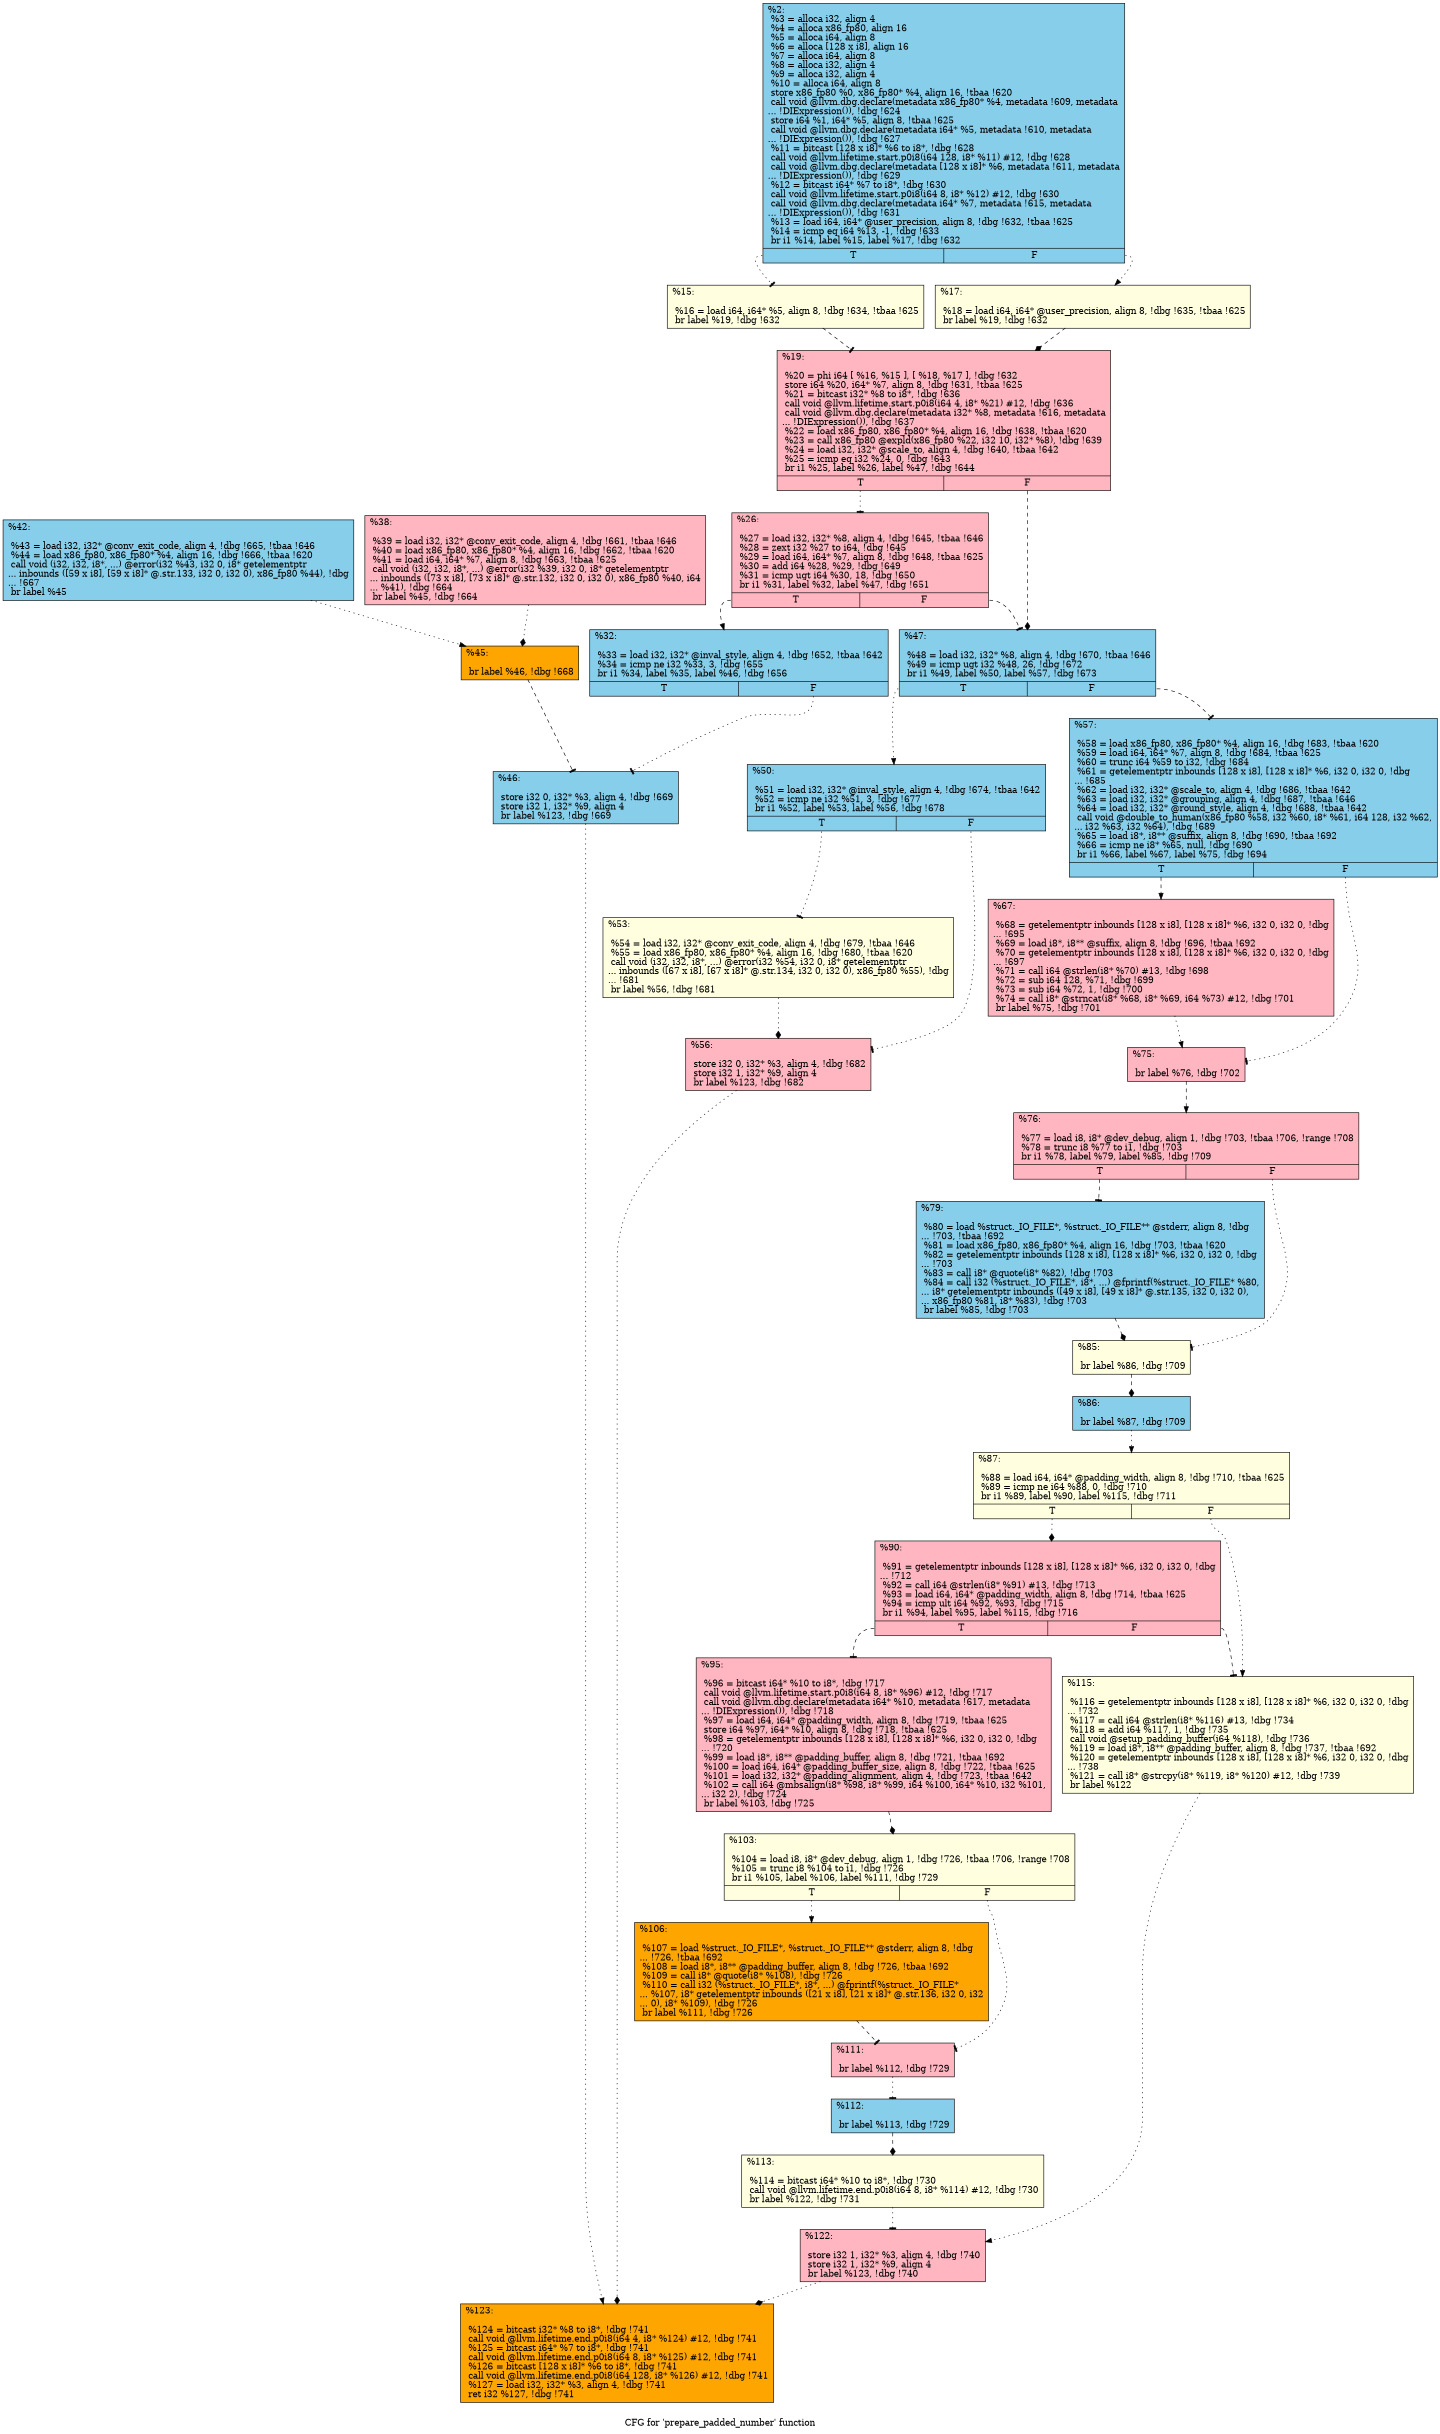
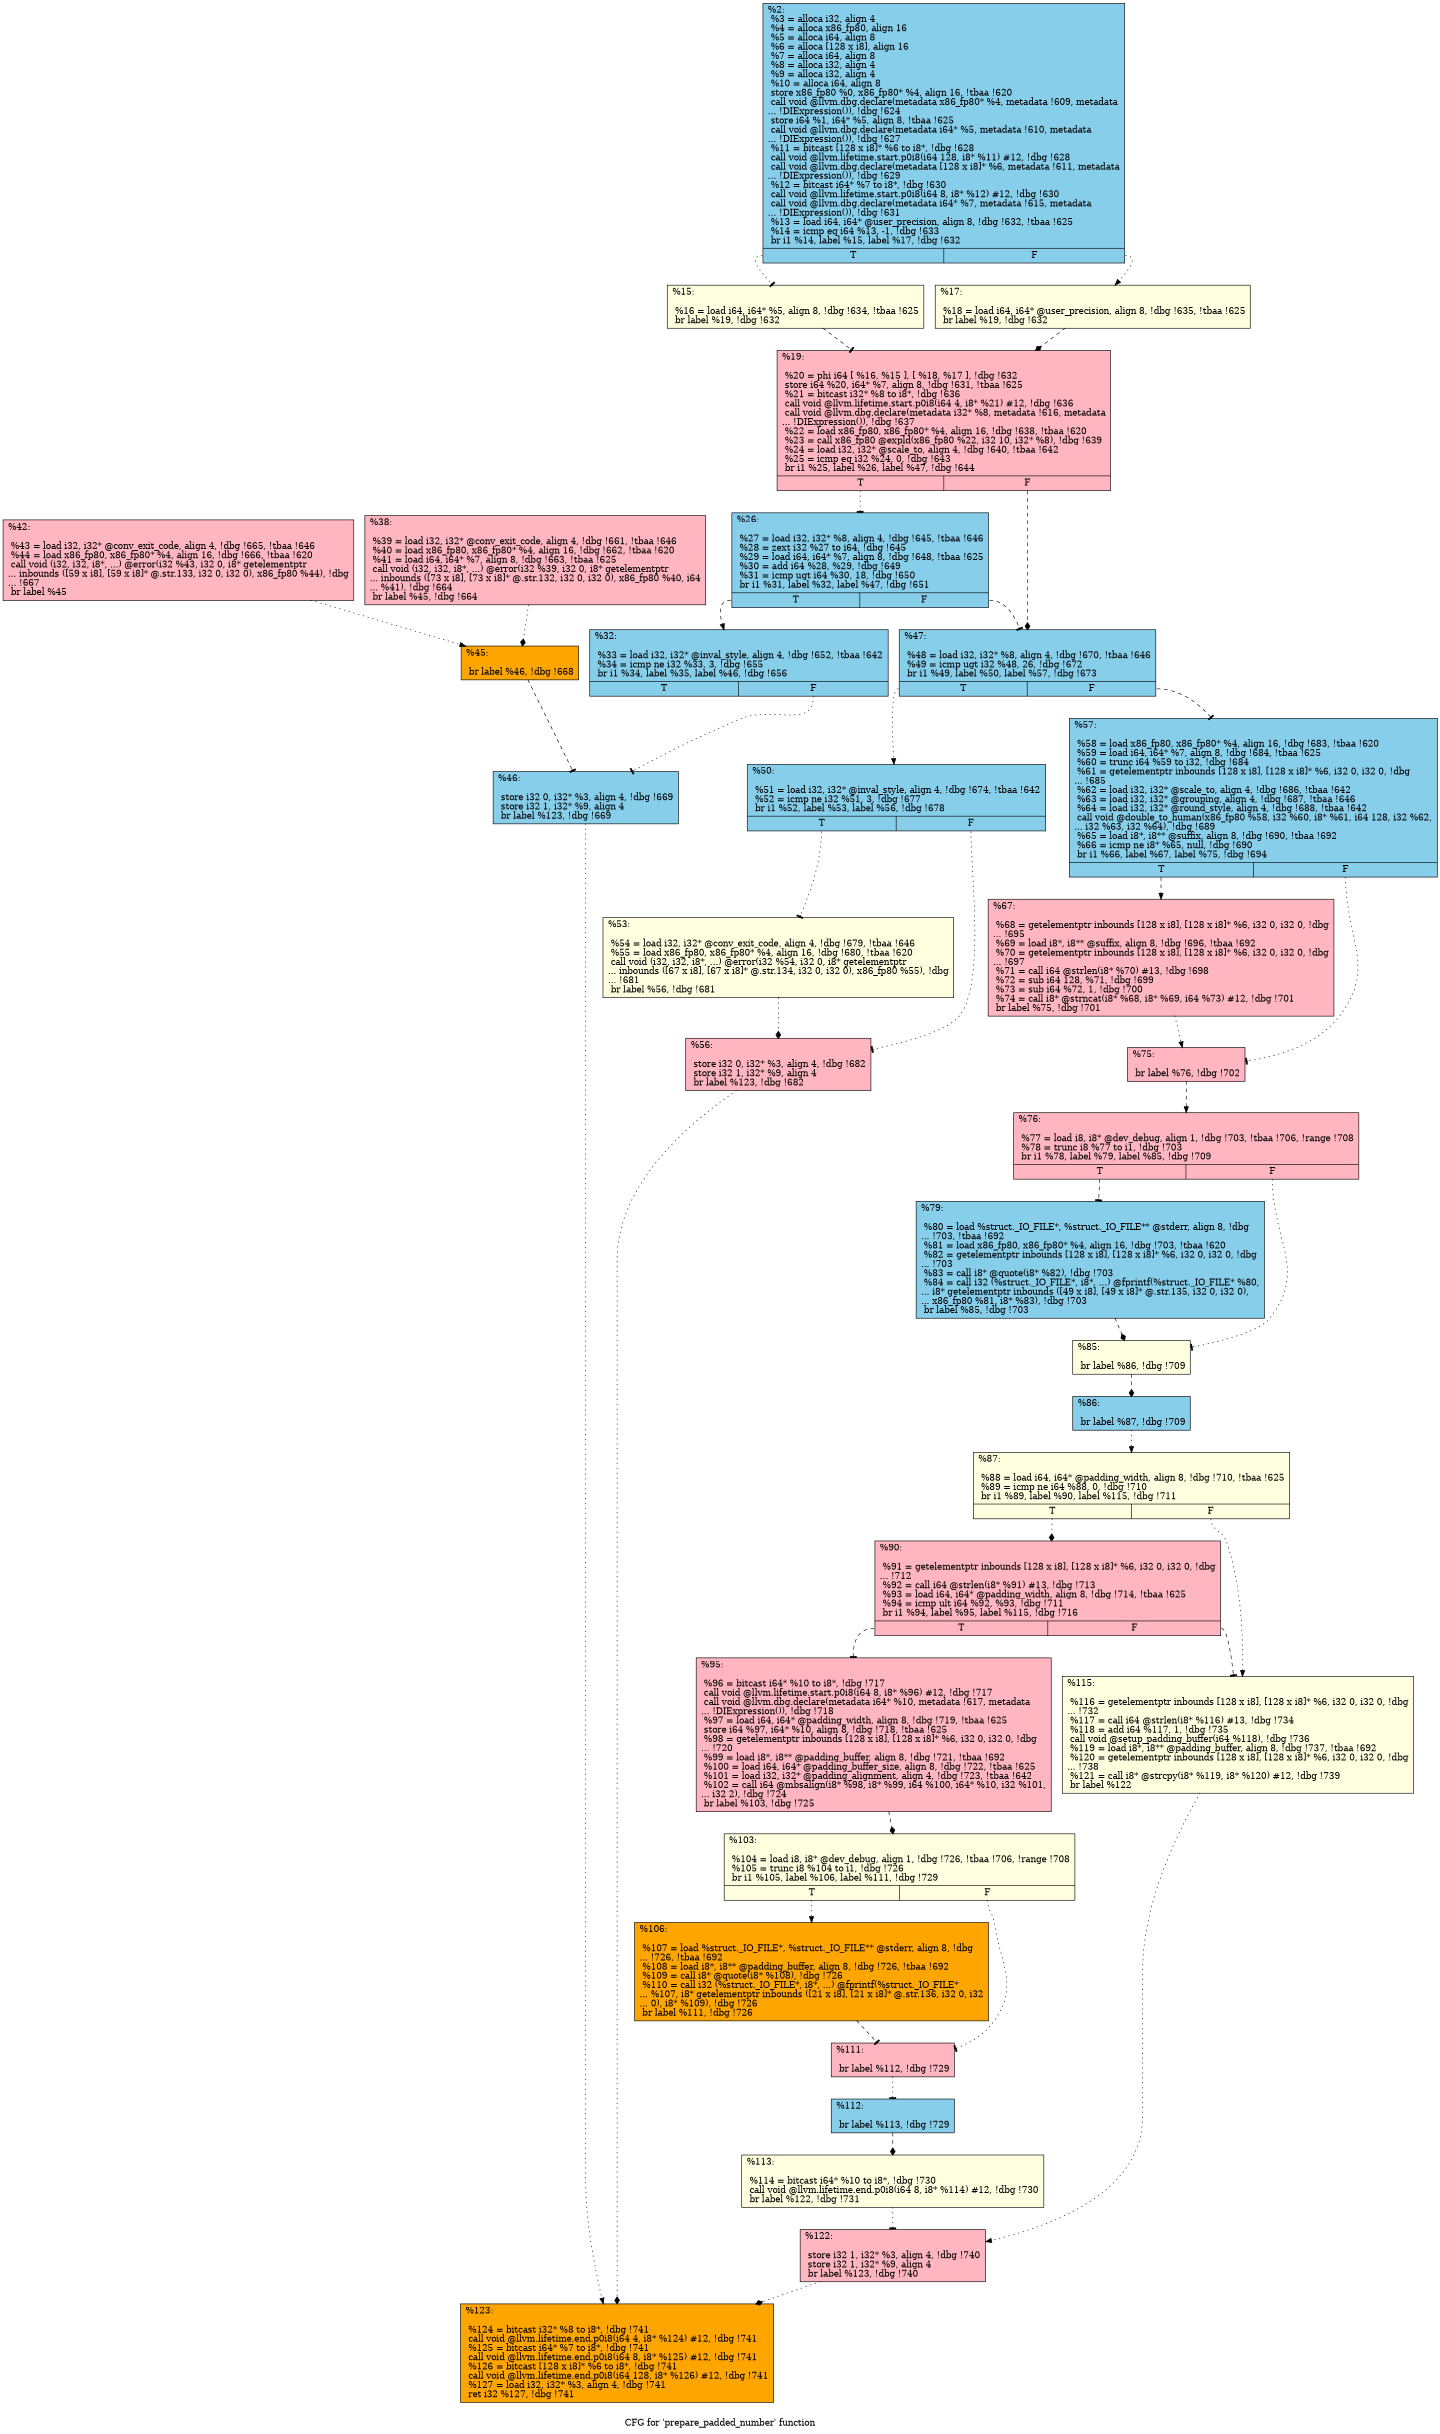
(178, 560) -> (178, 560)
(860, 560) -> (860, 560)
(972, 1604) -> (972, 1604)
